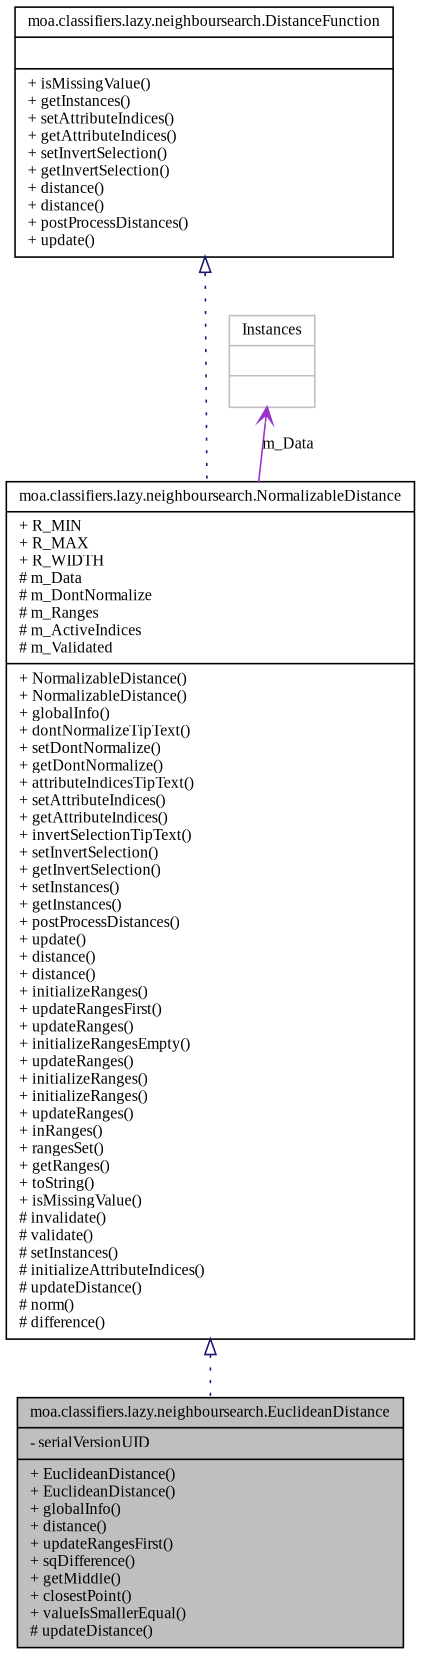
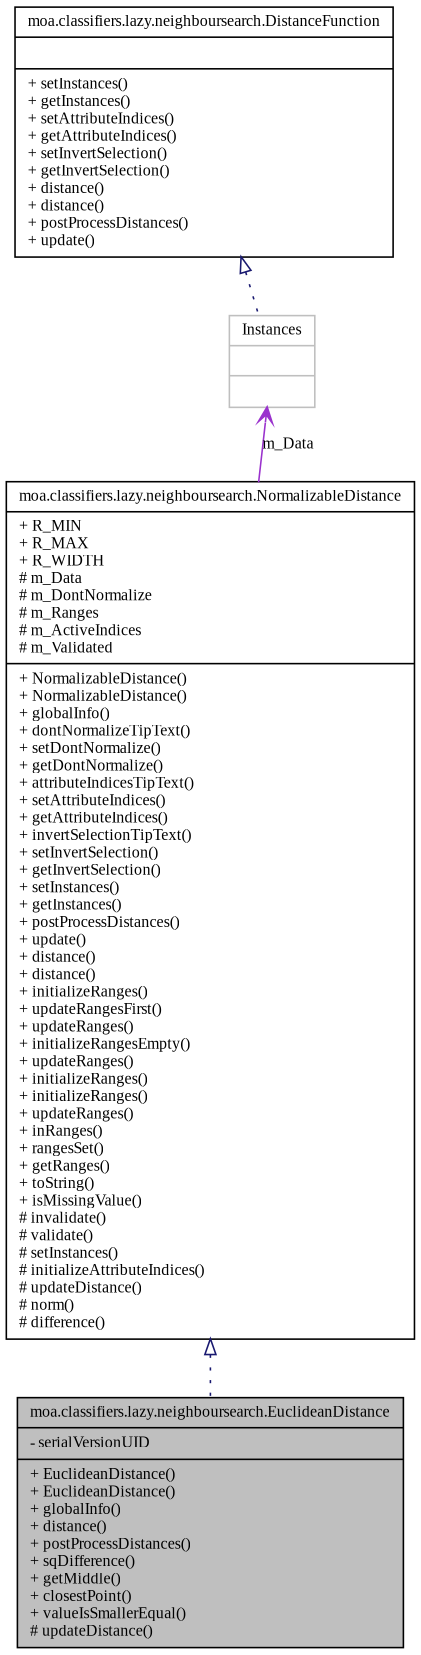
(89, 84) -> (78, 84)
(206, 378) -> (252, 294)
(102, 1544) -> (111, 1544)
